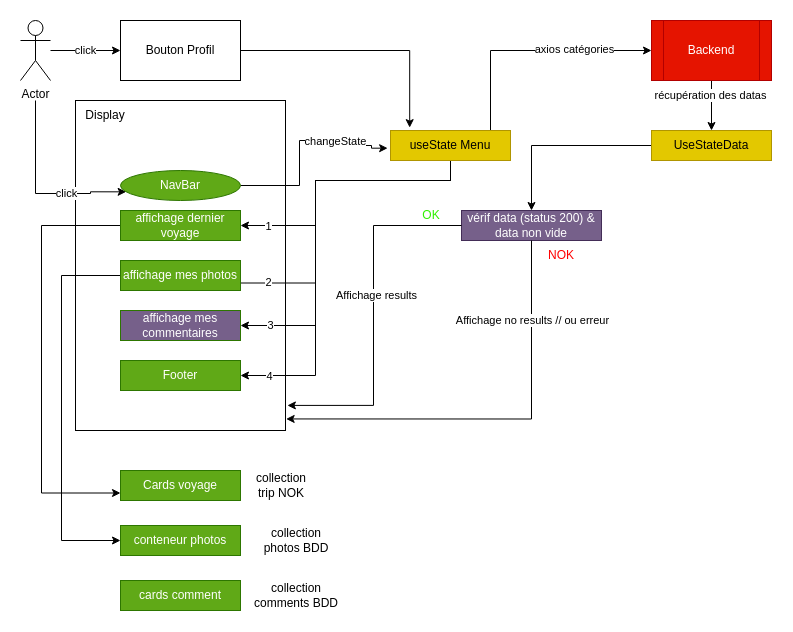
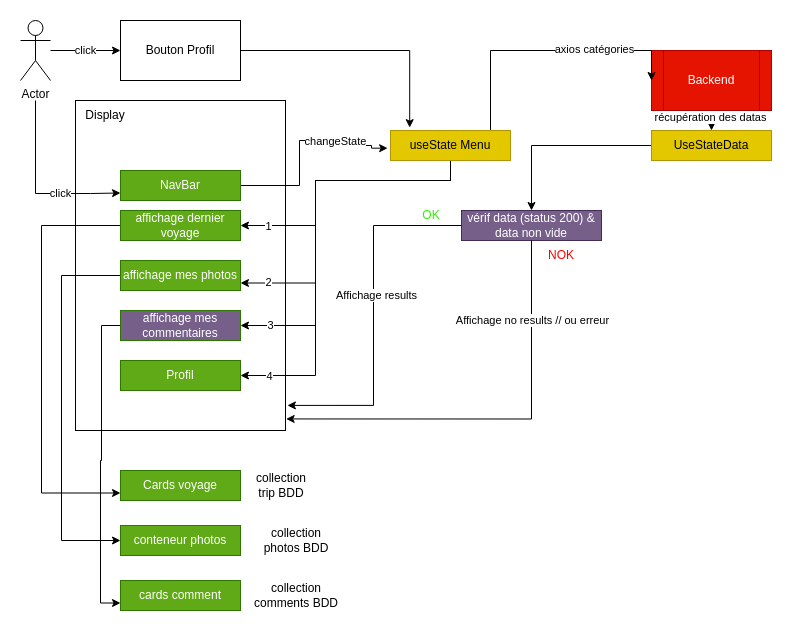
(712, 51) -> (712, 81)
(181, 186) -> (181, 186)
(247, 283) -> (249, 283)
(181, 376) -> (181, 376)
none -> (101, 461)
(282, 486) -> (282, 486)
